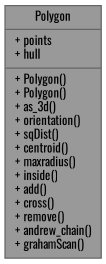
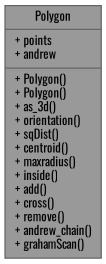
(28, 55) -> (36, 55)
